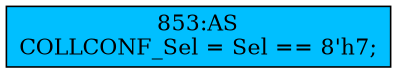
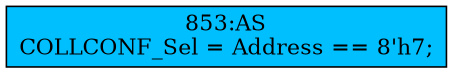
(199, 37) -> (226, 37)
